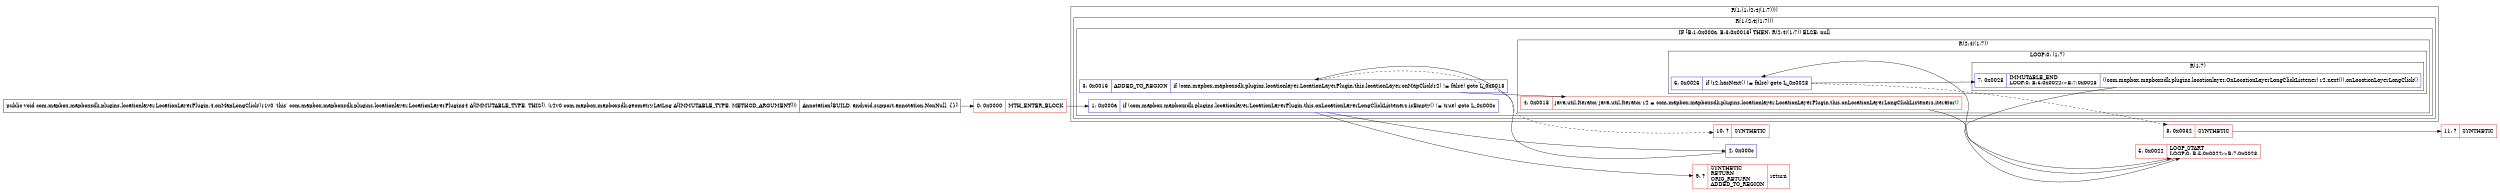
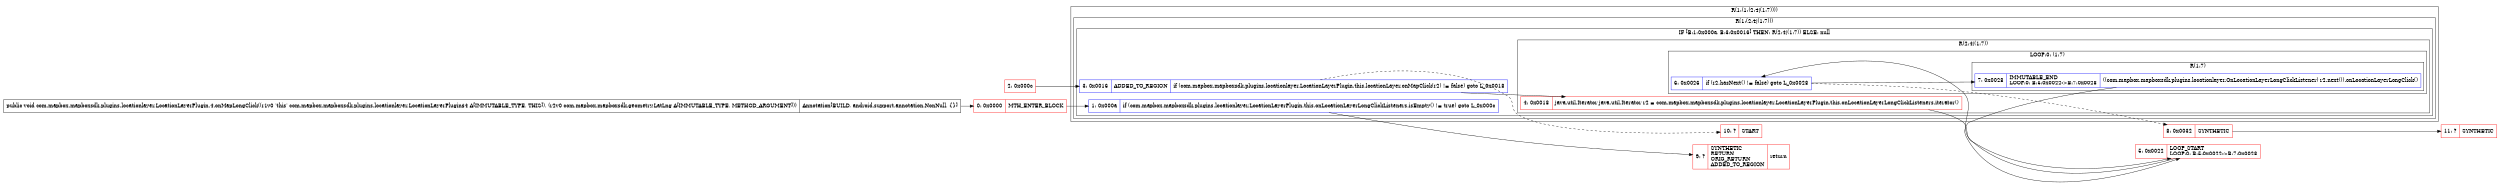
(1750, 131) -> (1750, 131)
(1524, 142) -> none
(1741, 151) -> (1020, 86)
